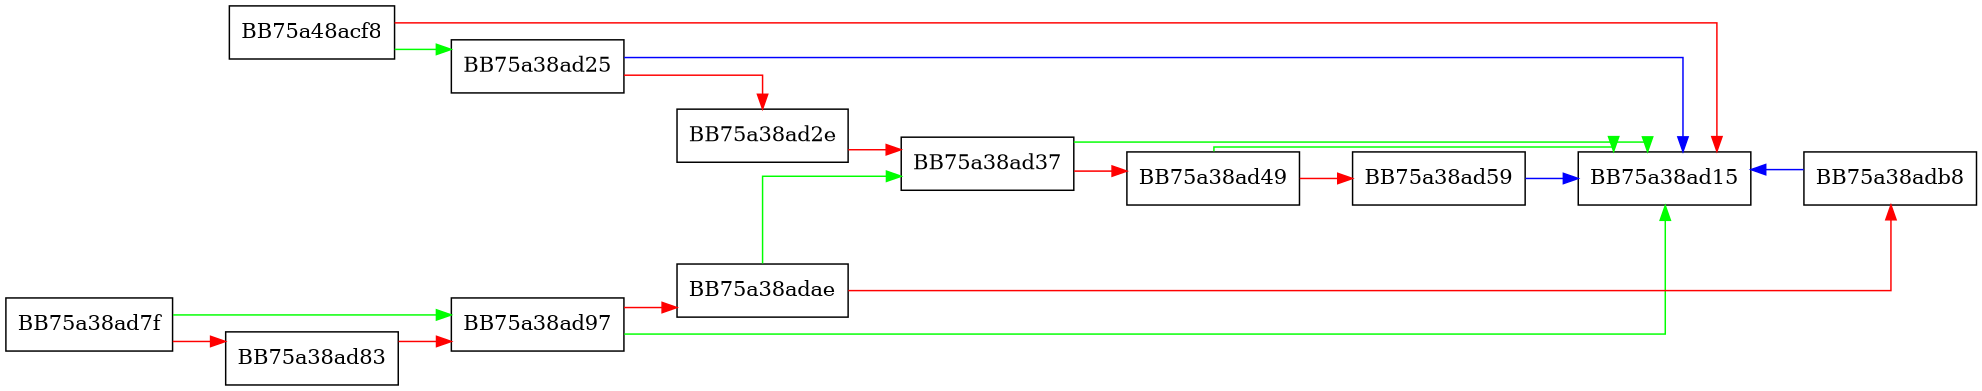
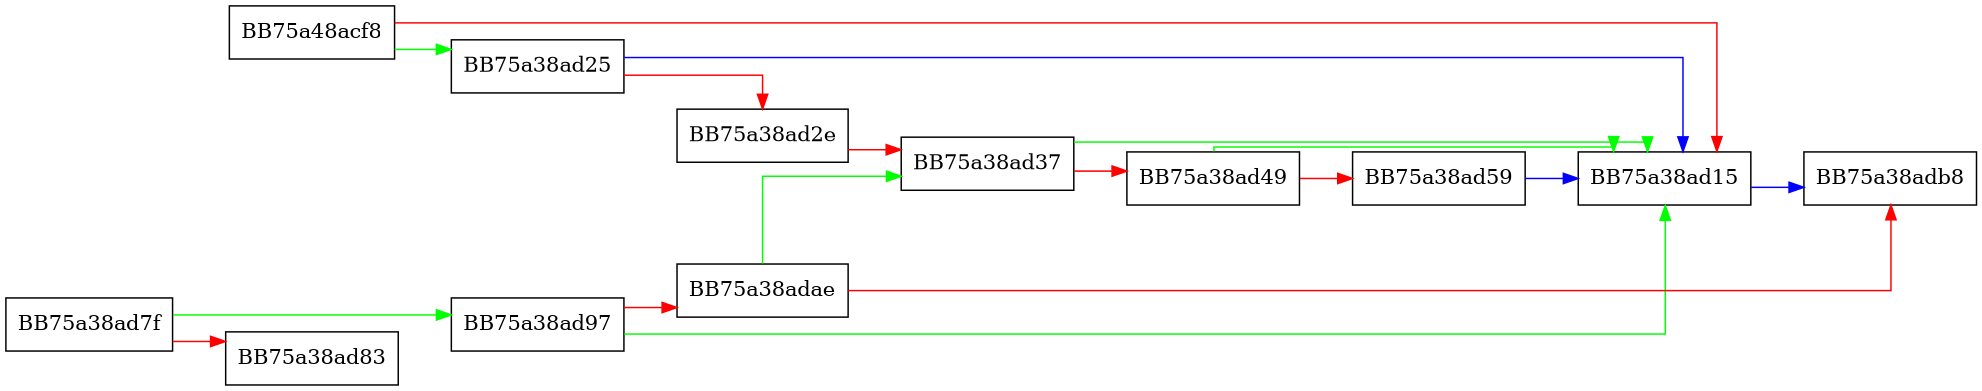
(1785, 170) -> (1770, 187)
(418, 341) -> none
